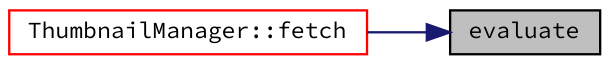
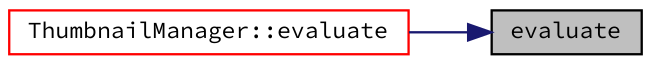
(188, 32) -> (209, 32)
